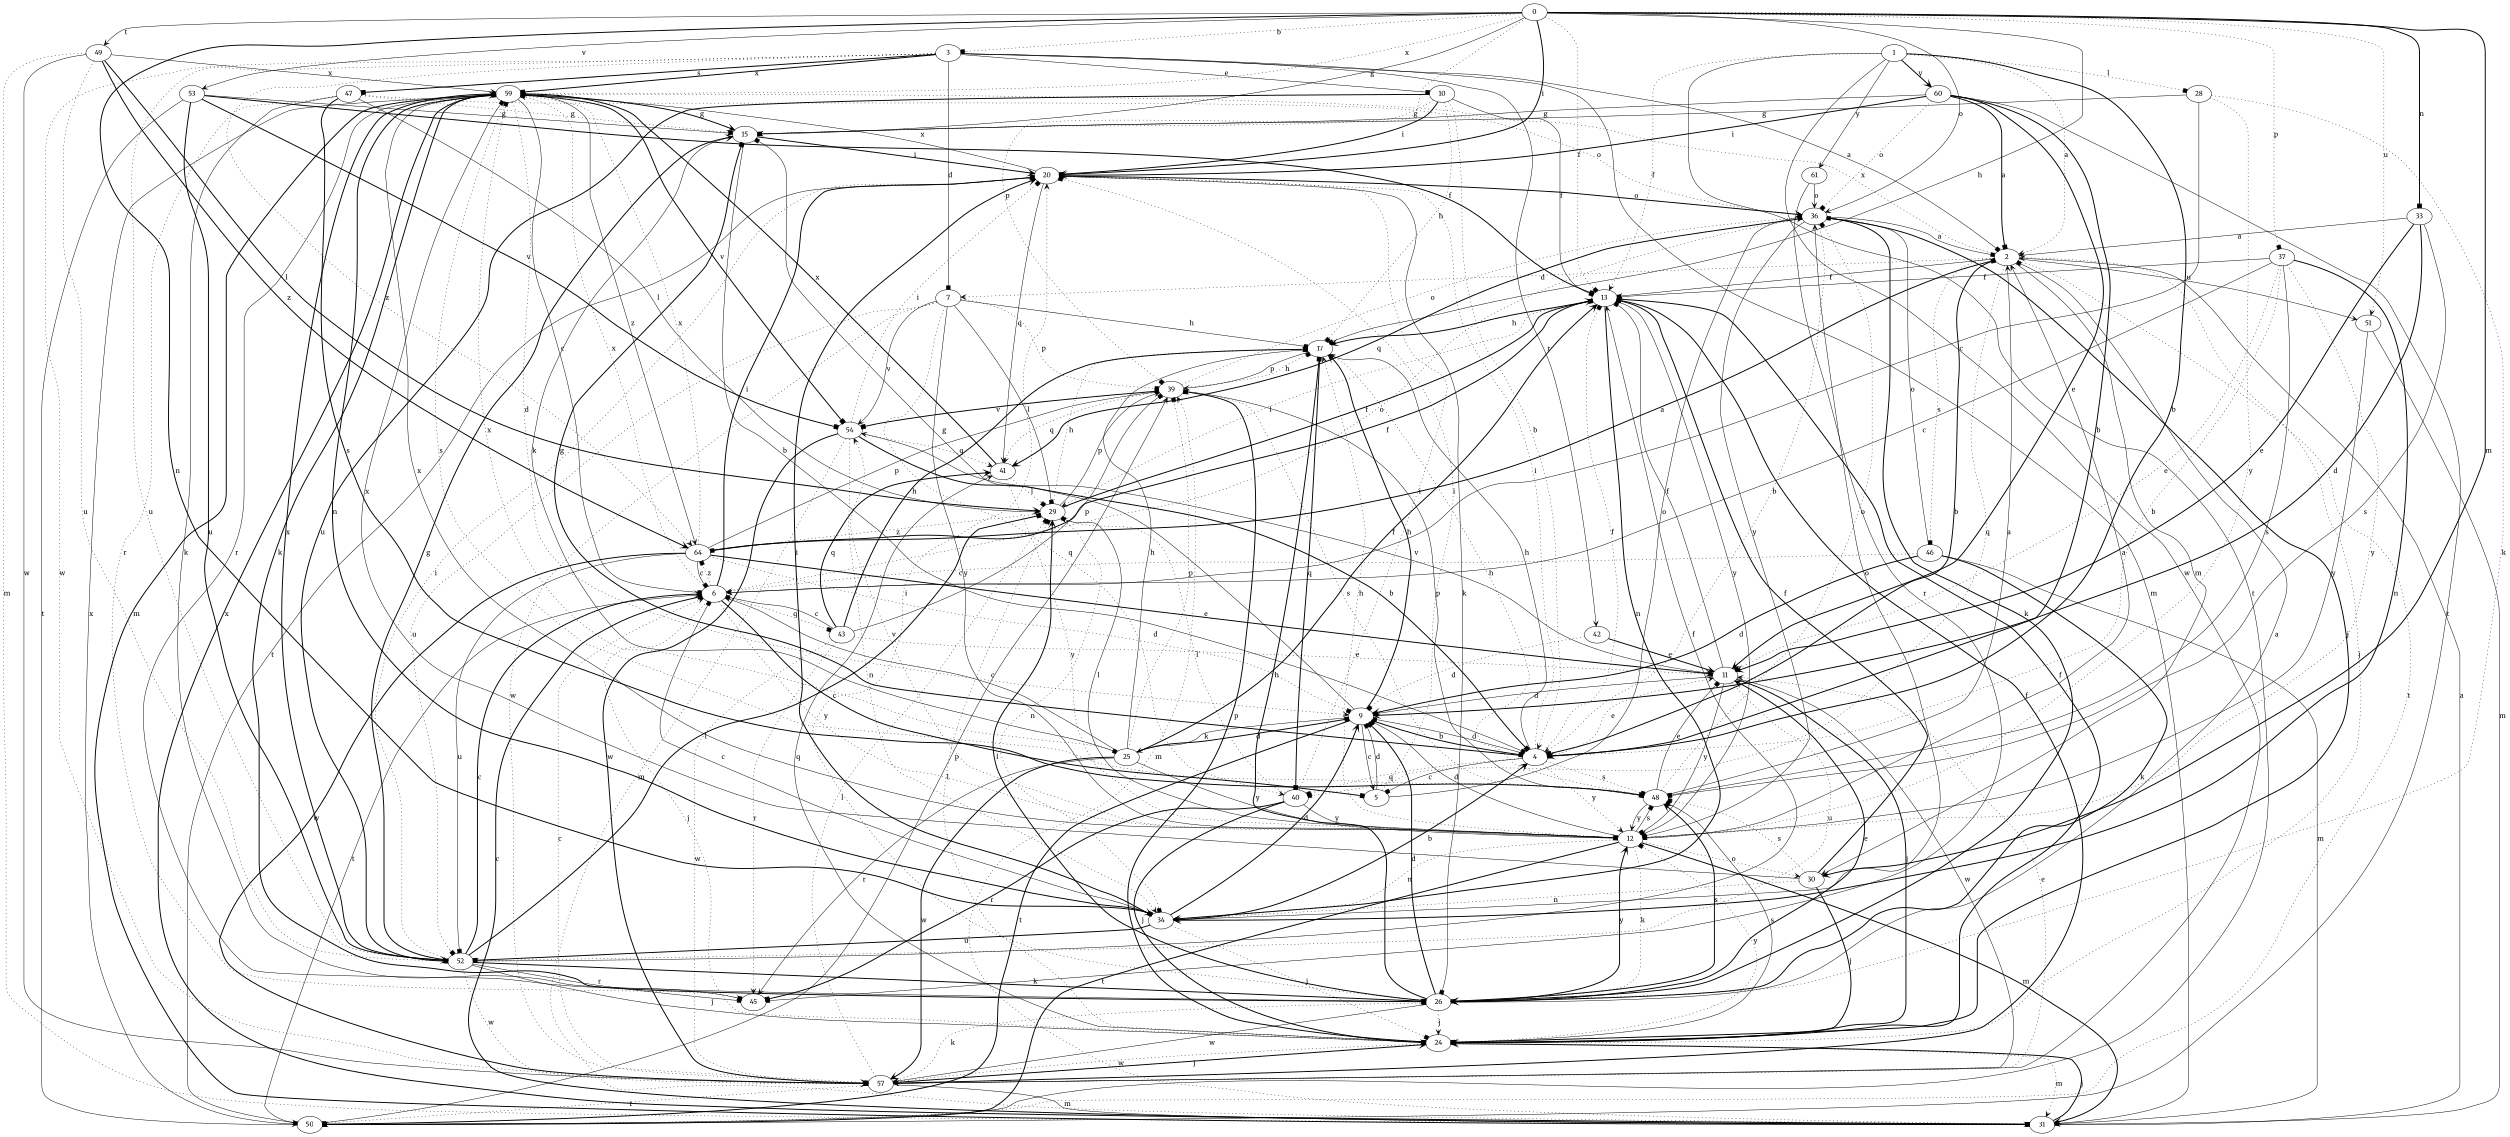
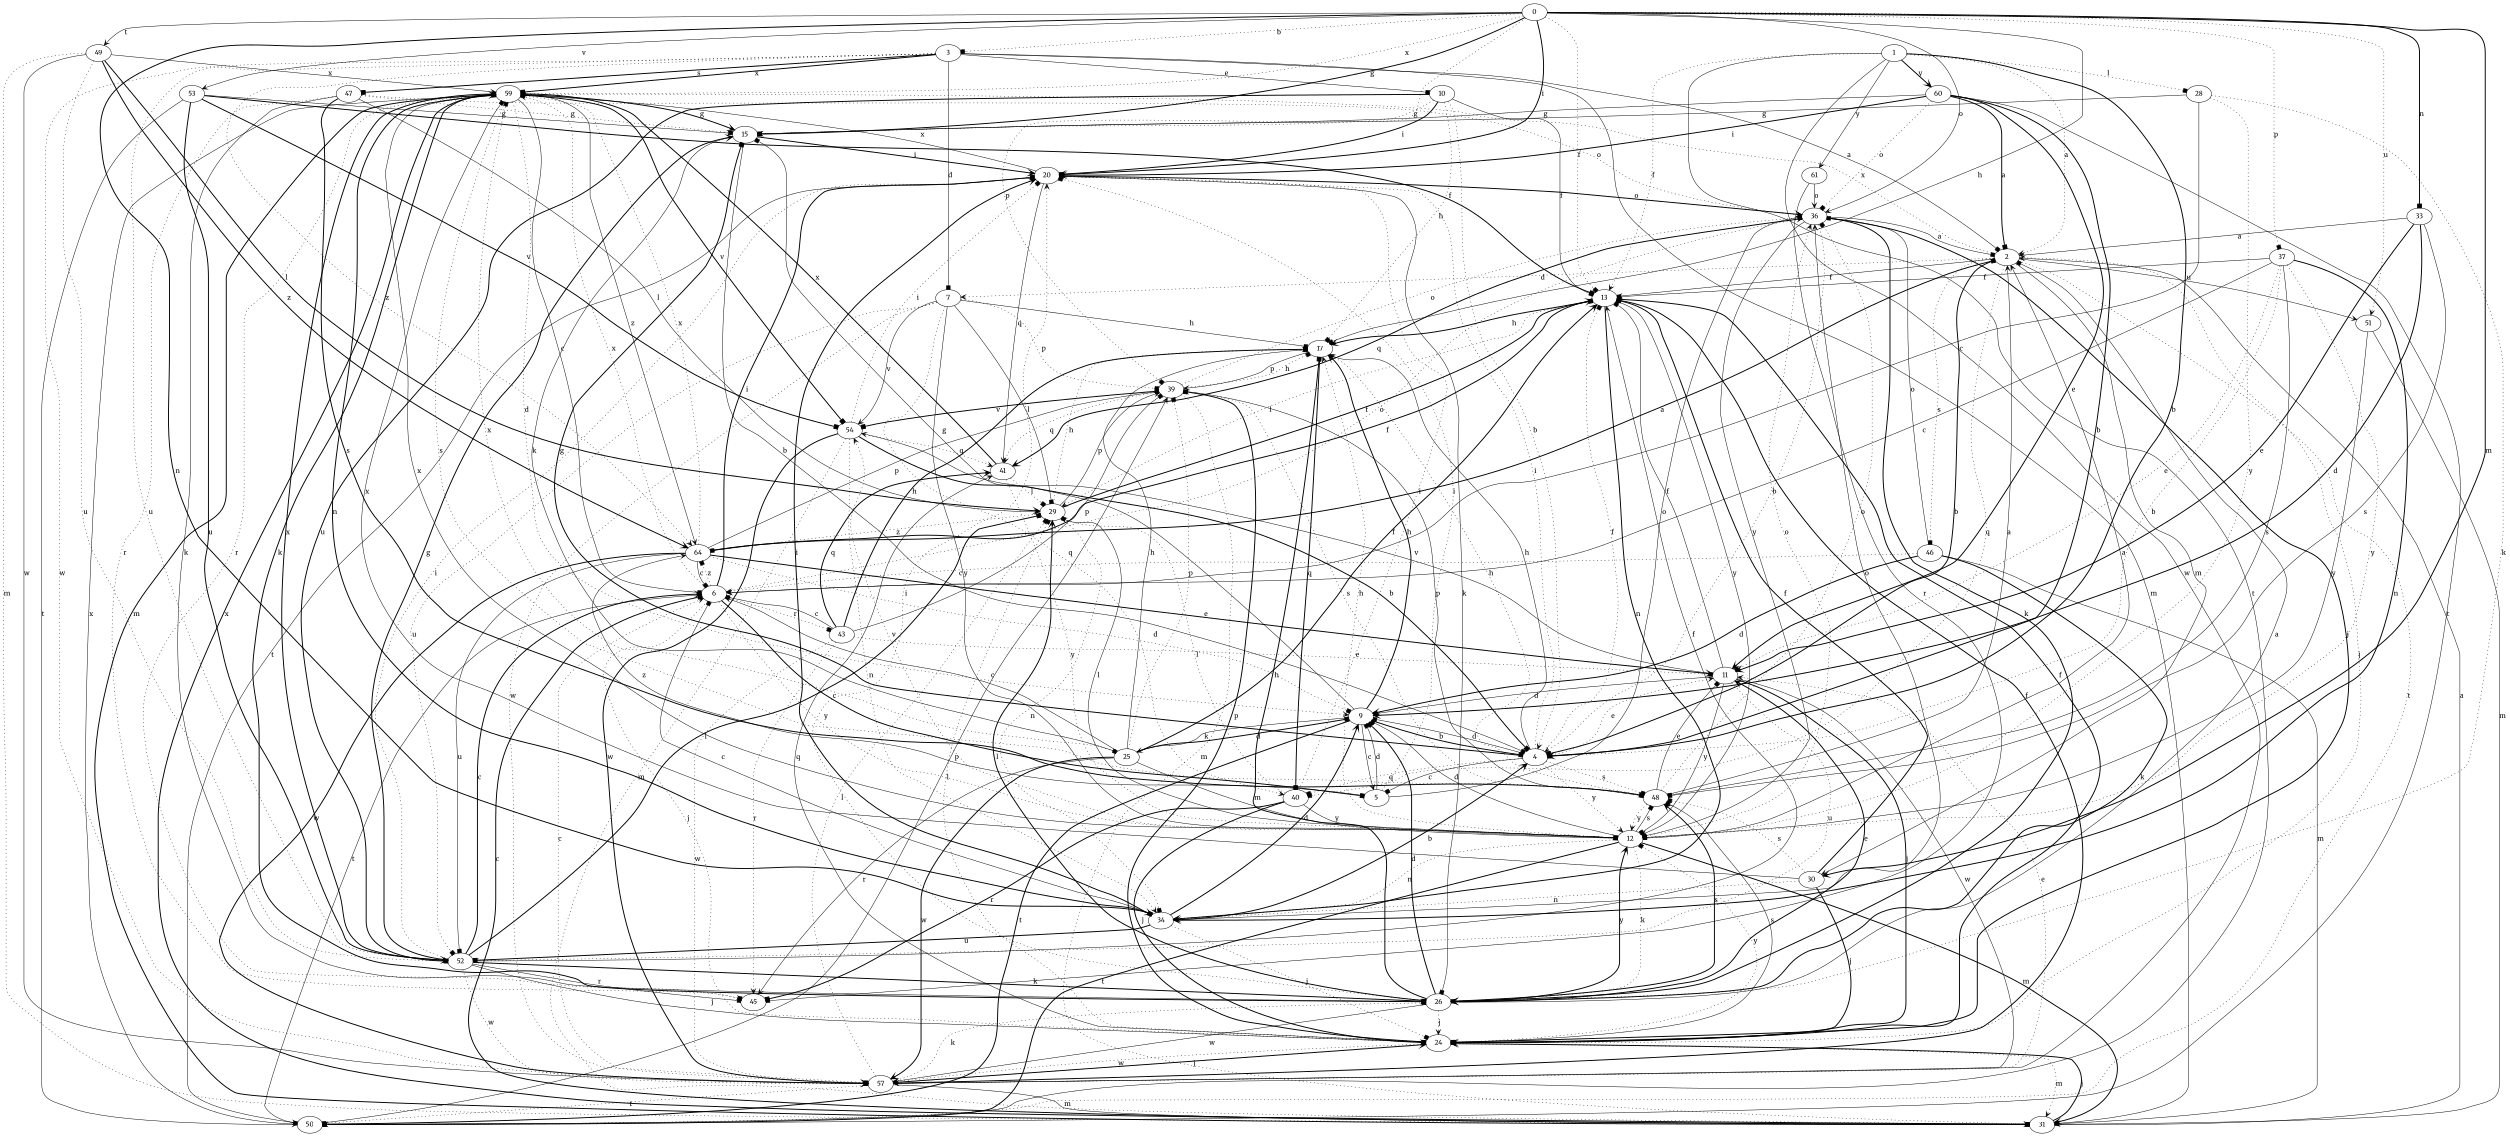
(1149, 107) -> (1149, 107)
(795, 614) -> (795, 614)
(1597, 635) -> none
(145, 702) -> (145, 702)
none -> (900, 747)
(1258, 798) -> (1258, 798)
(1638, 814) -> (1638, 814)
(1719, 859) -> (1811, 587)
(1196, 1086) -> (1197, 1065)
